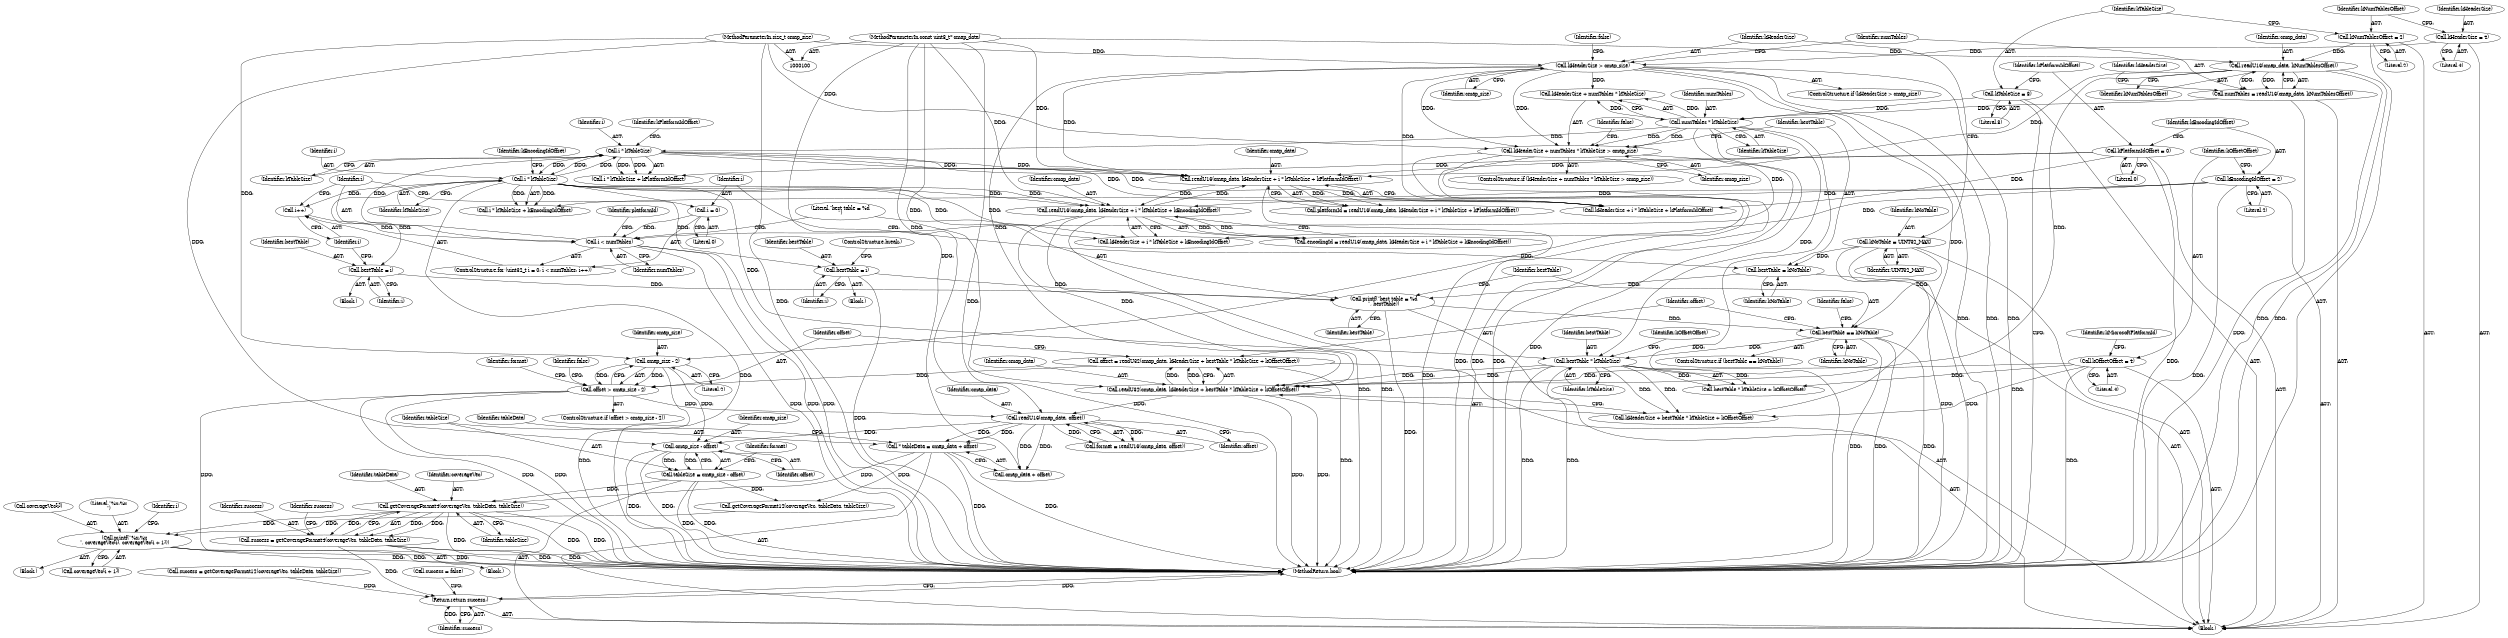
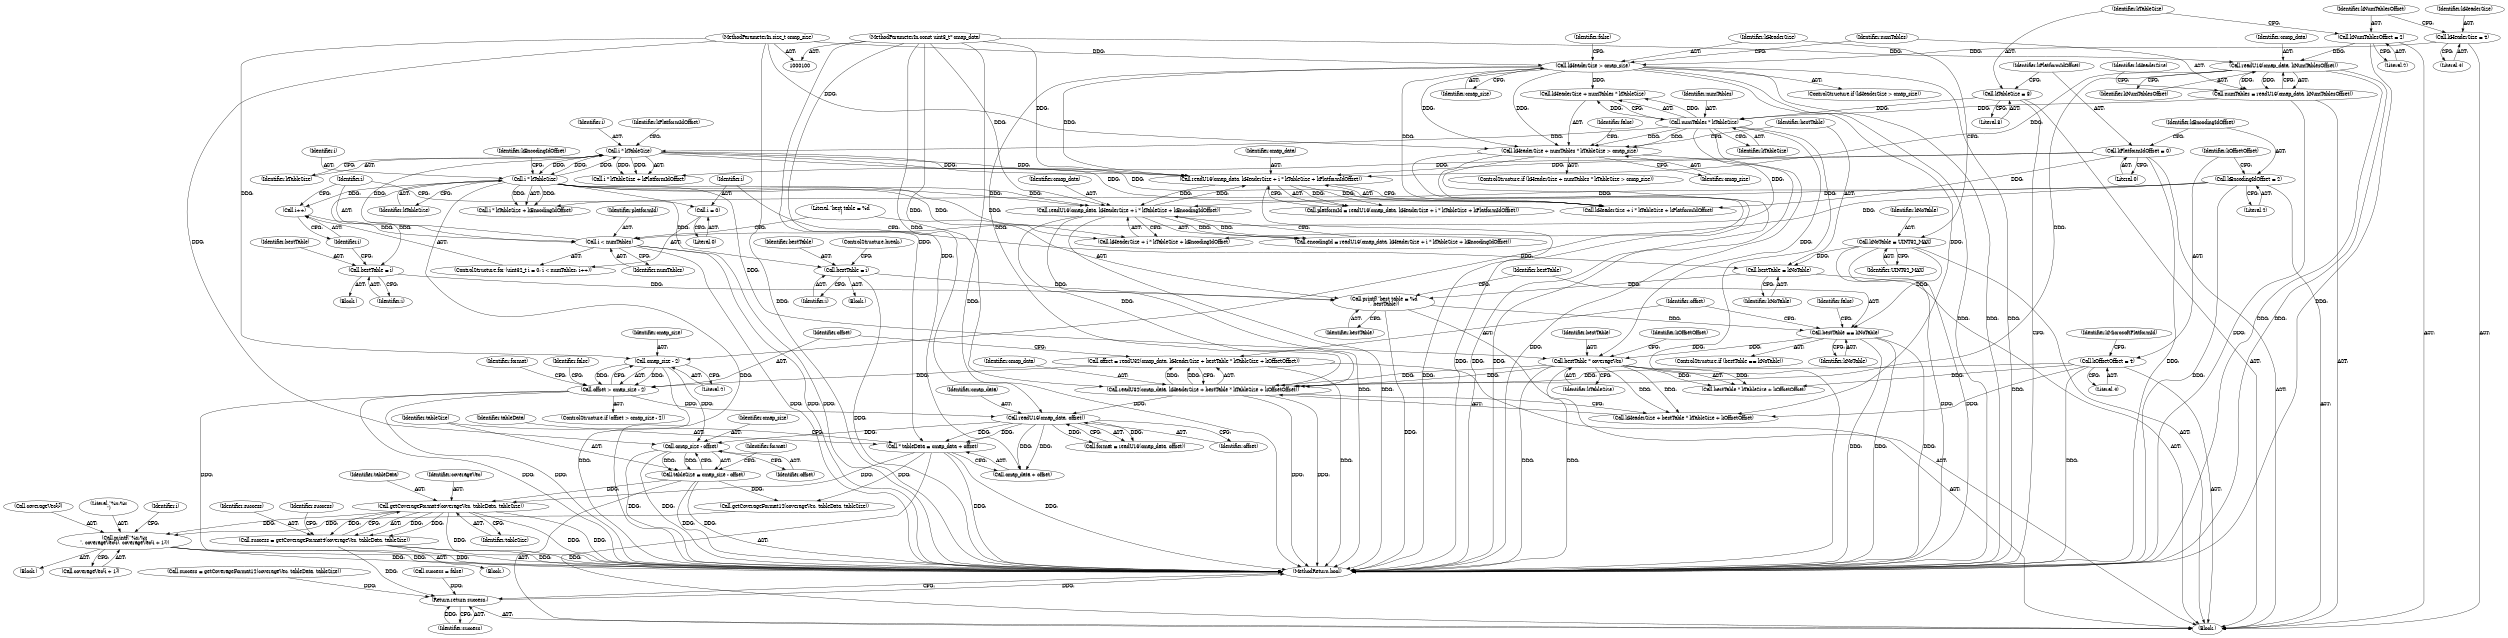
(658, 222) -> none
(628, 228) -> (628, 228)
none -> (802, 231)
(1904, 257) -> (1904, 257)
(2322, 302) -> (2322, 302)
(1587, 362) -> (1587, 362)
(457, 586) -> (457, 586)
